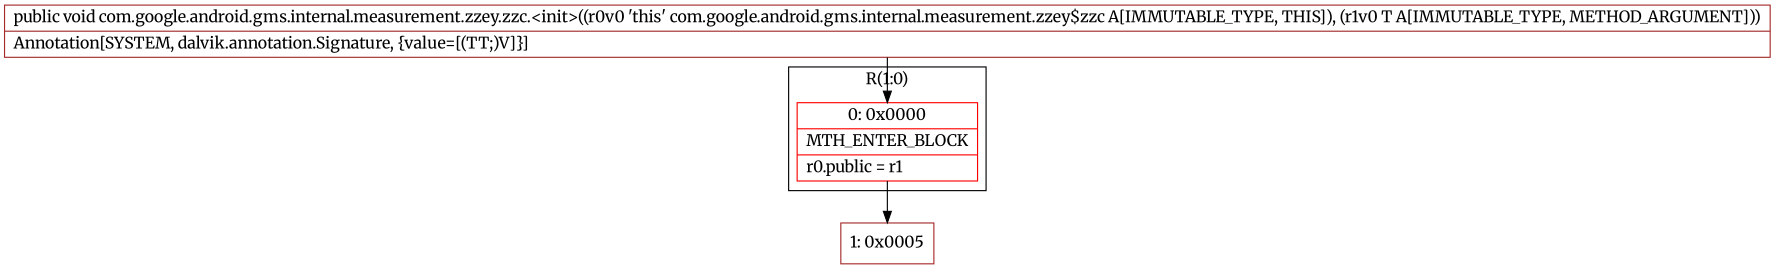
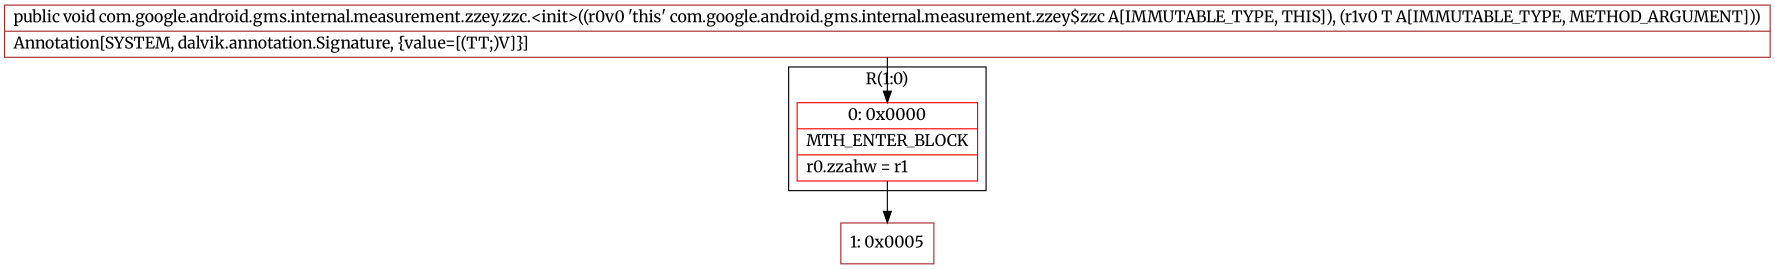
(854, 167) -> (857, 167)
